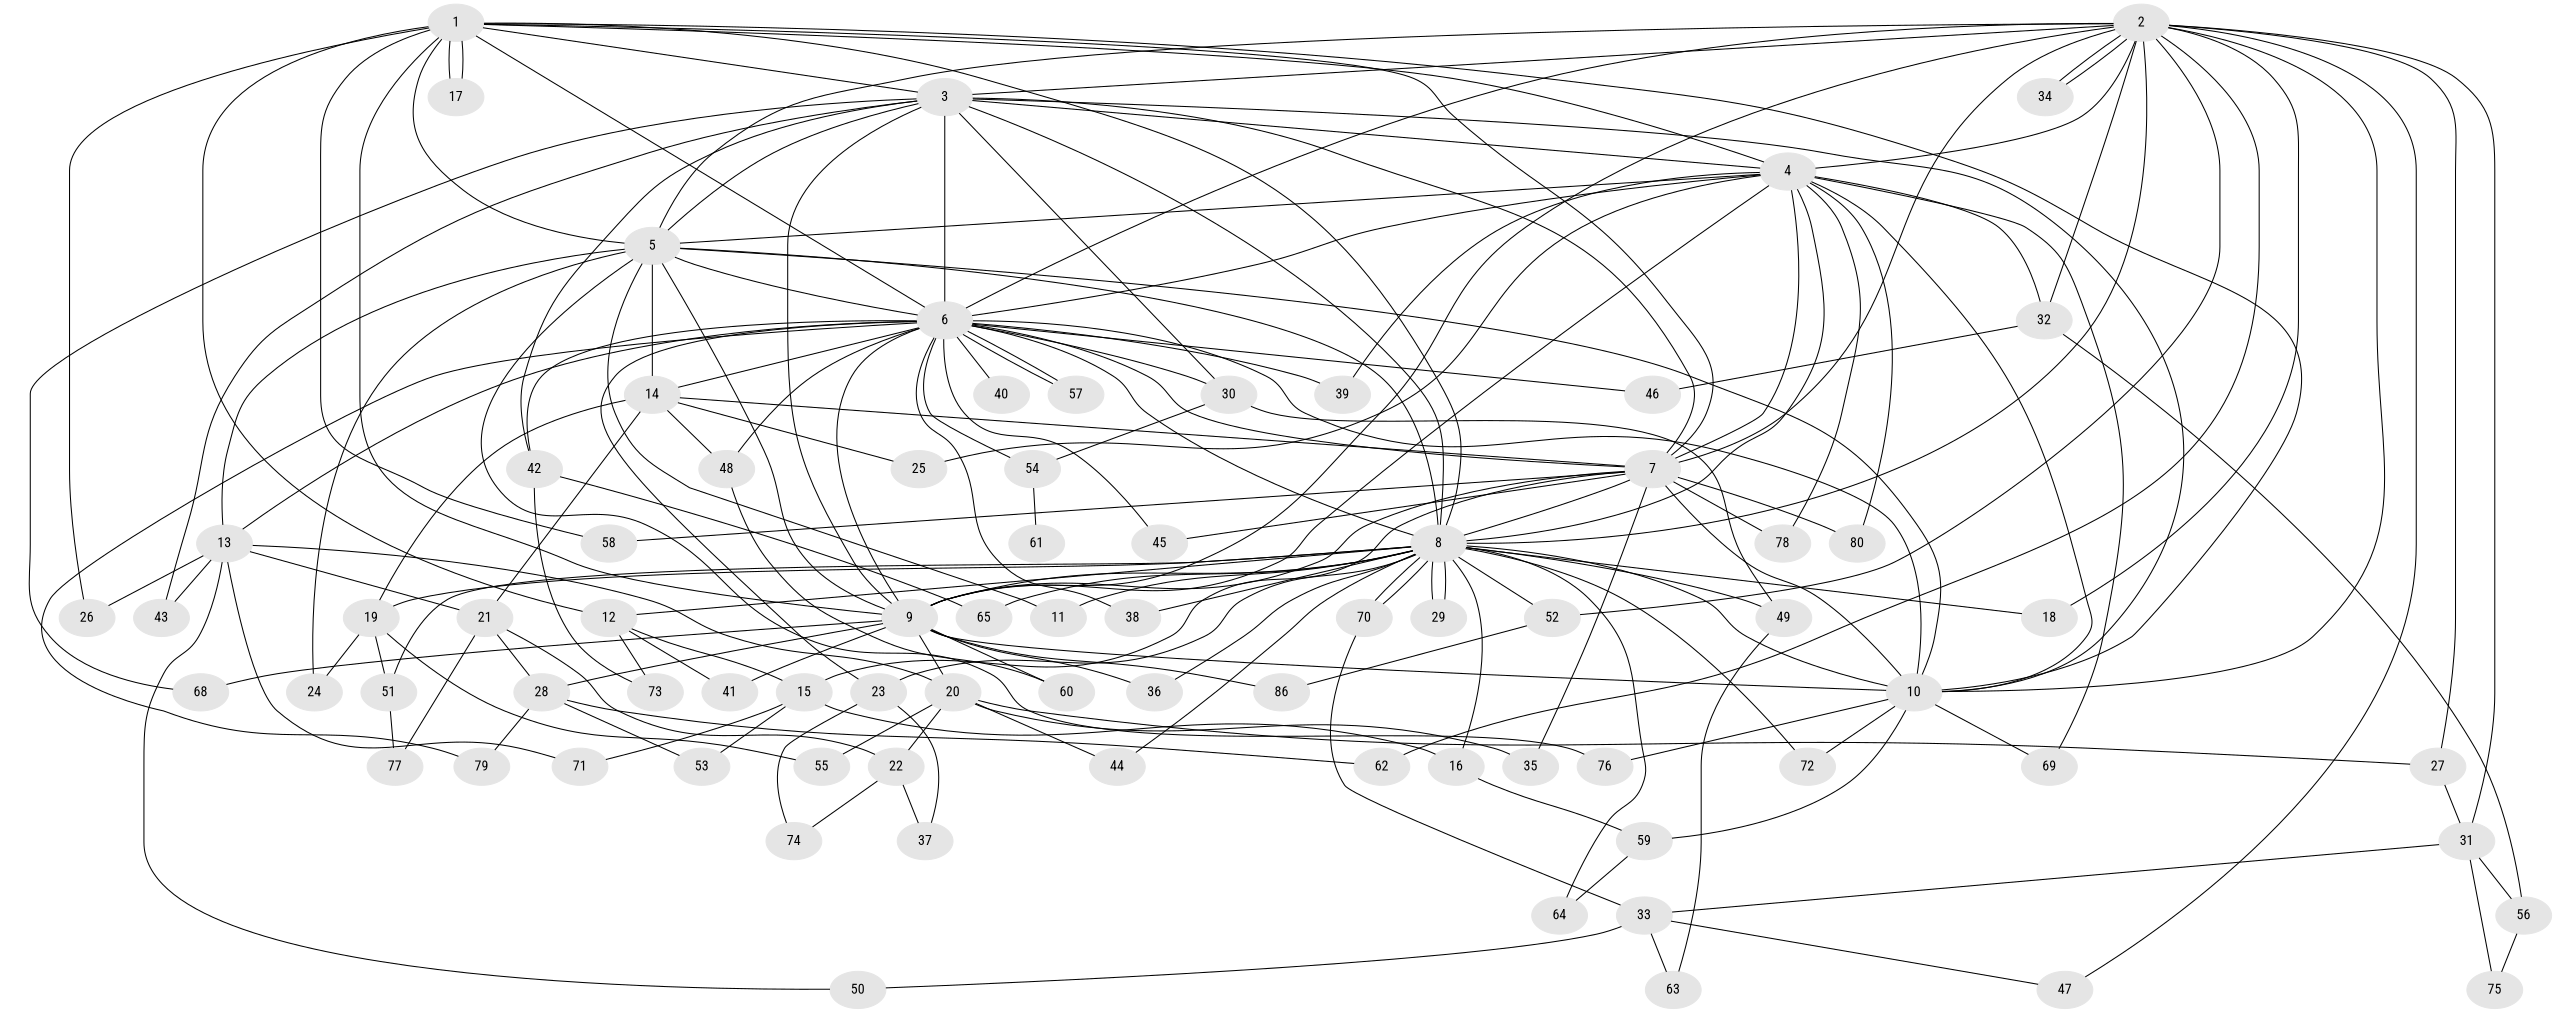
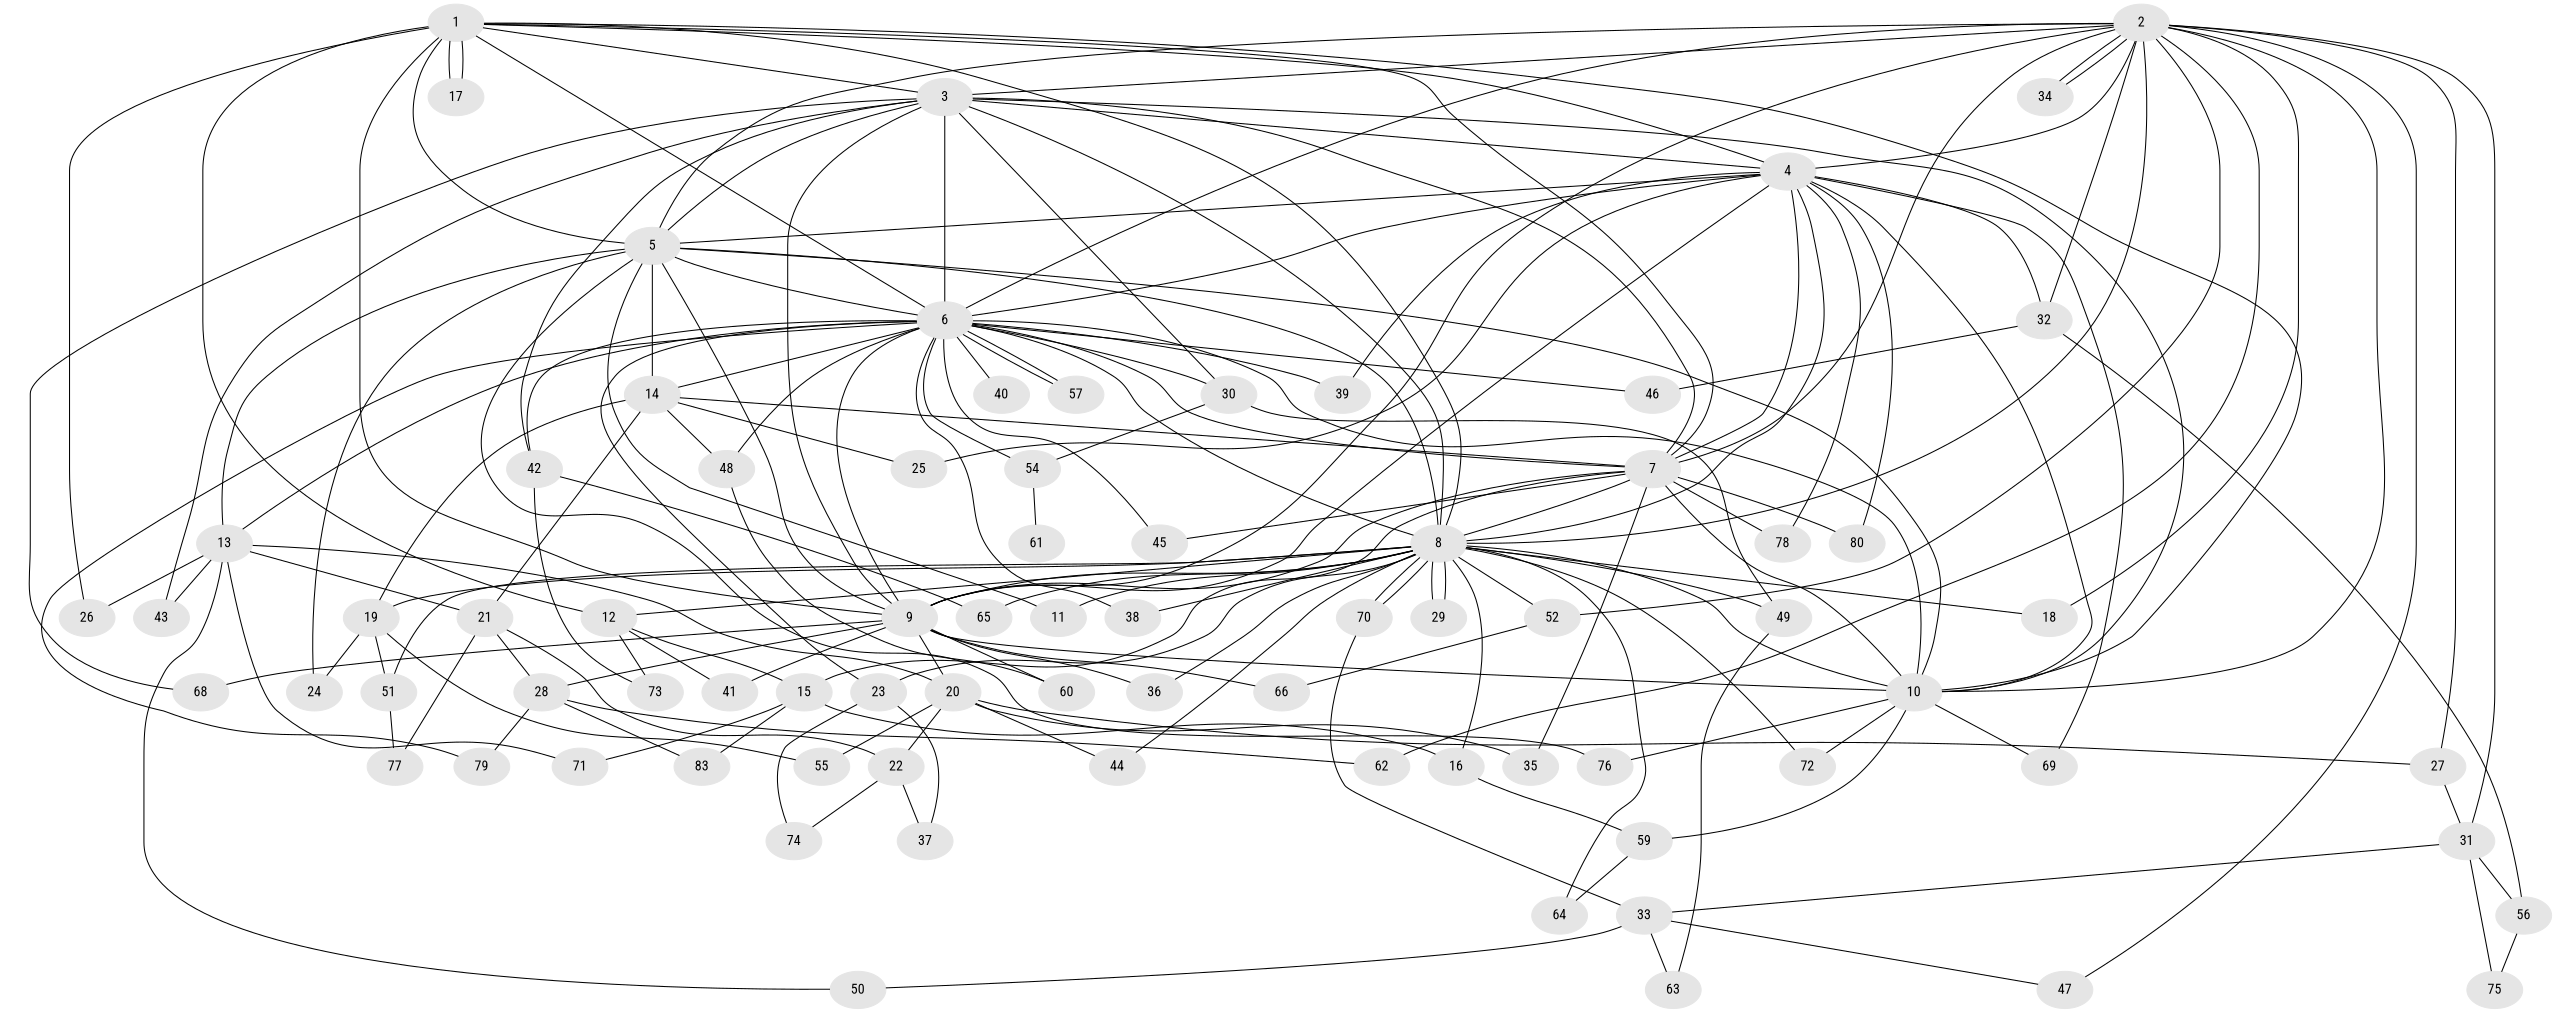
(609, 544) -> none
(1282, 692) -> (1282, 692)
(702, 767) -> (702, 767)
